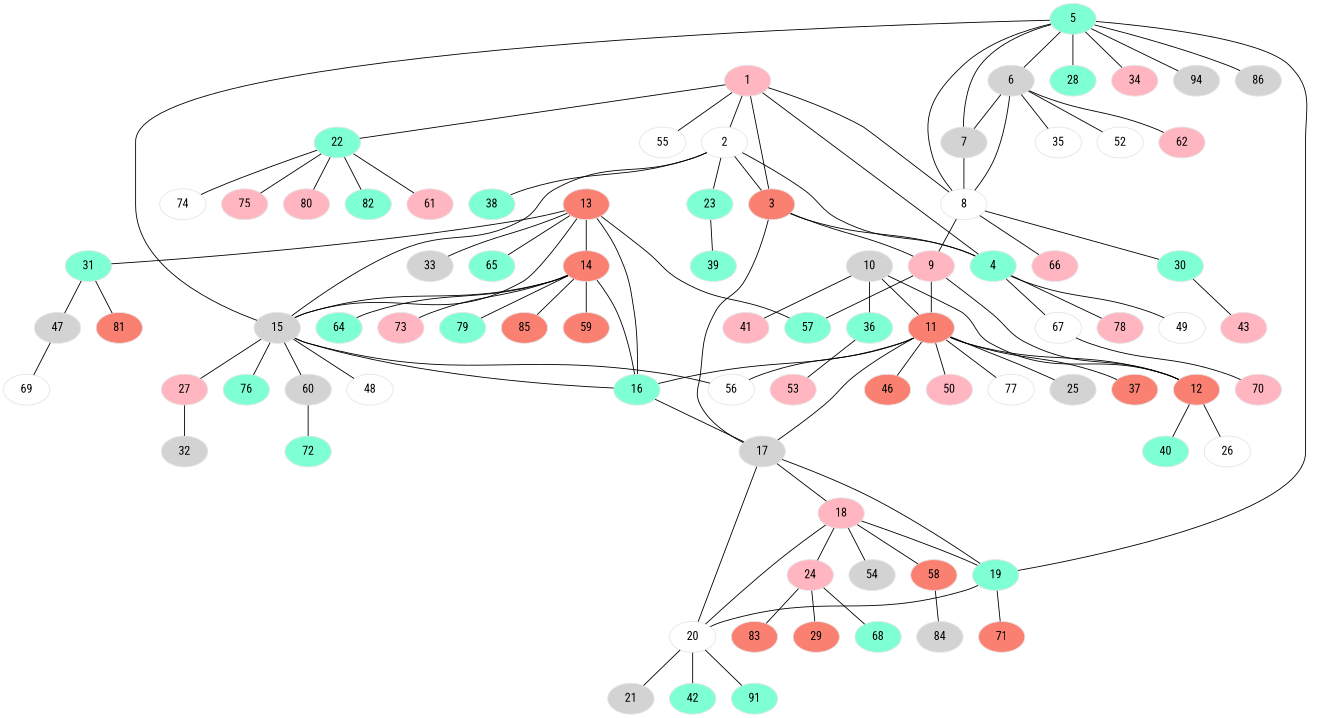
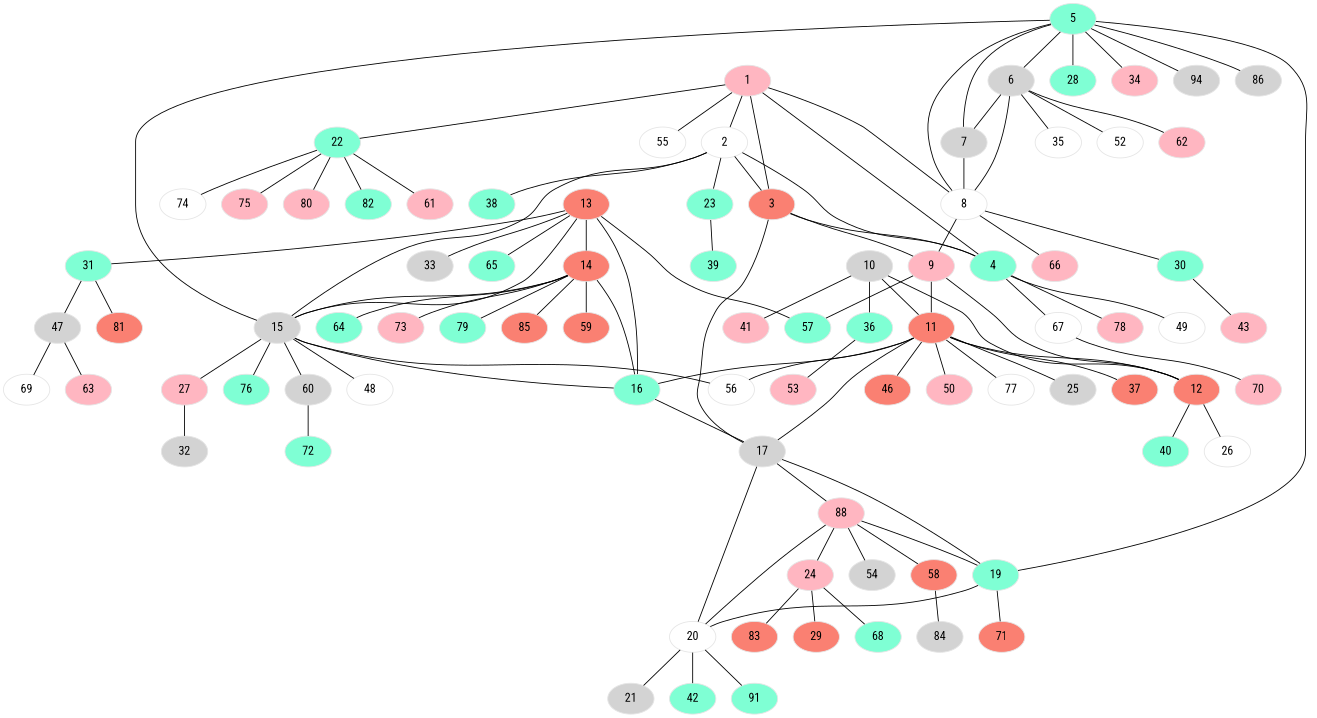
none -> (88, 390)
(841, 513) -> (841, 513)
